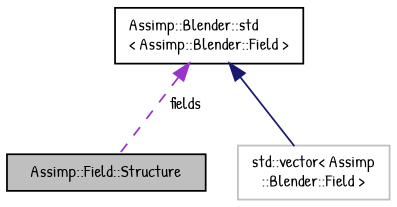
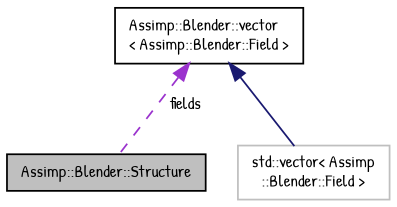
(209, 36) -> (209, 36)
(106, 173) -> (106, 173)
